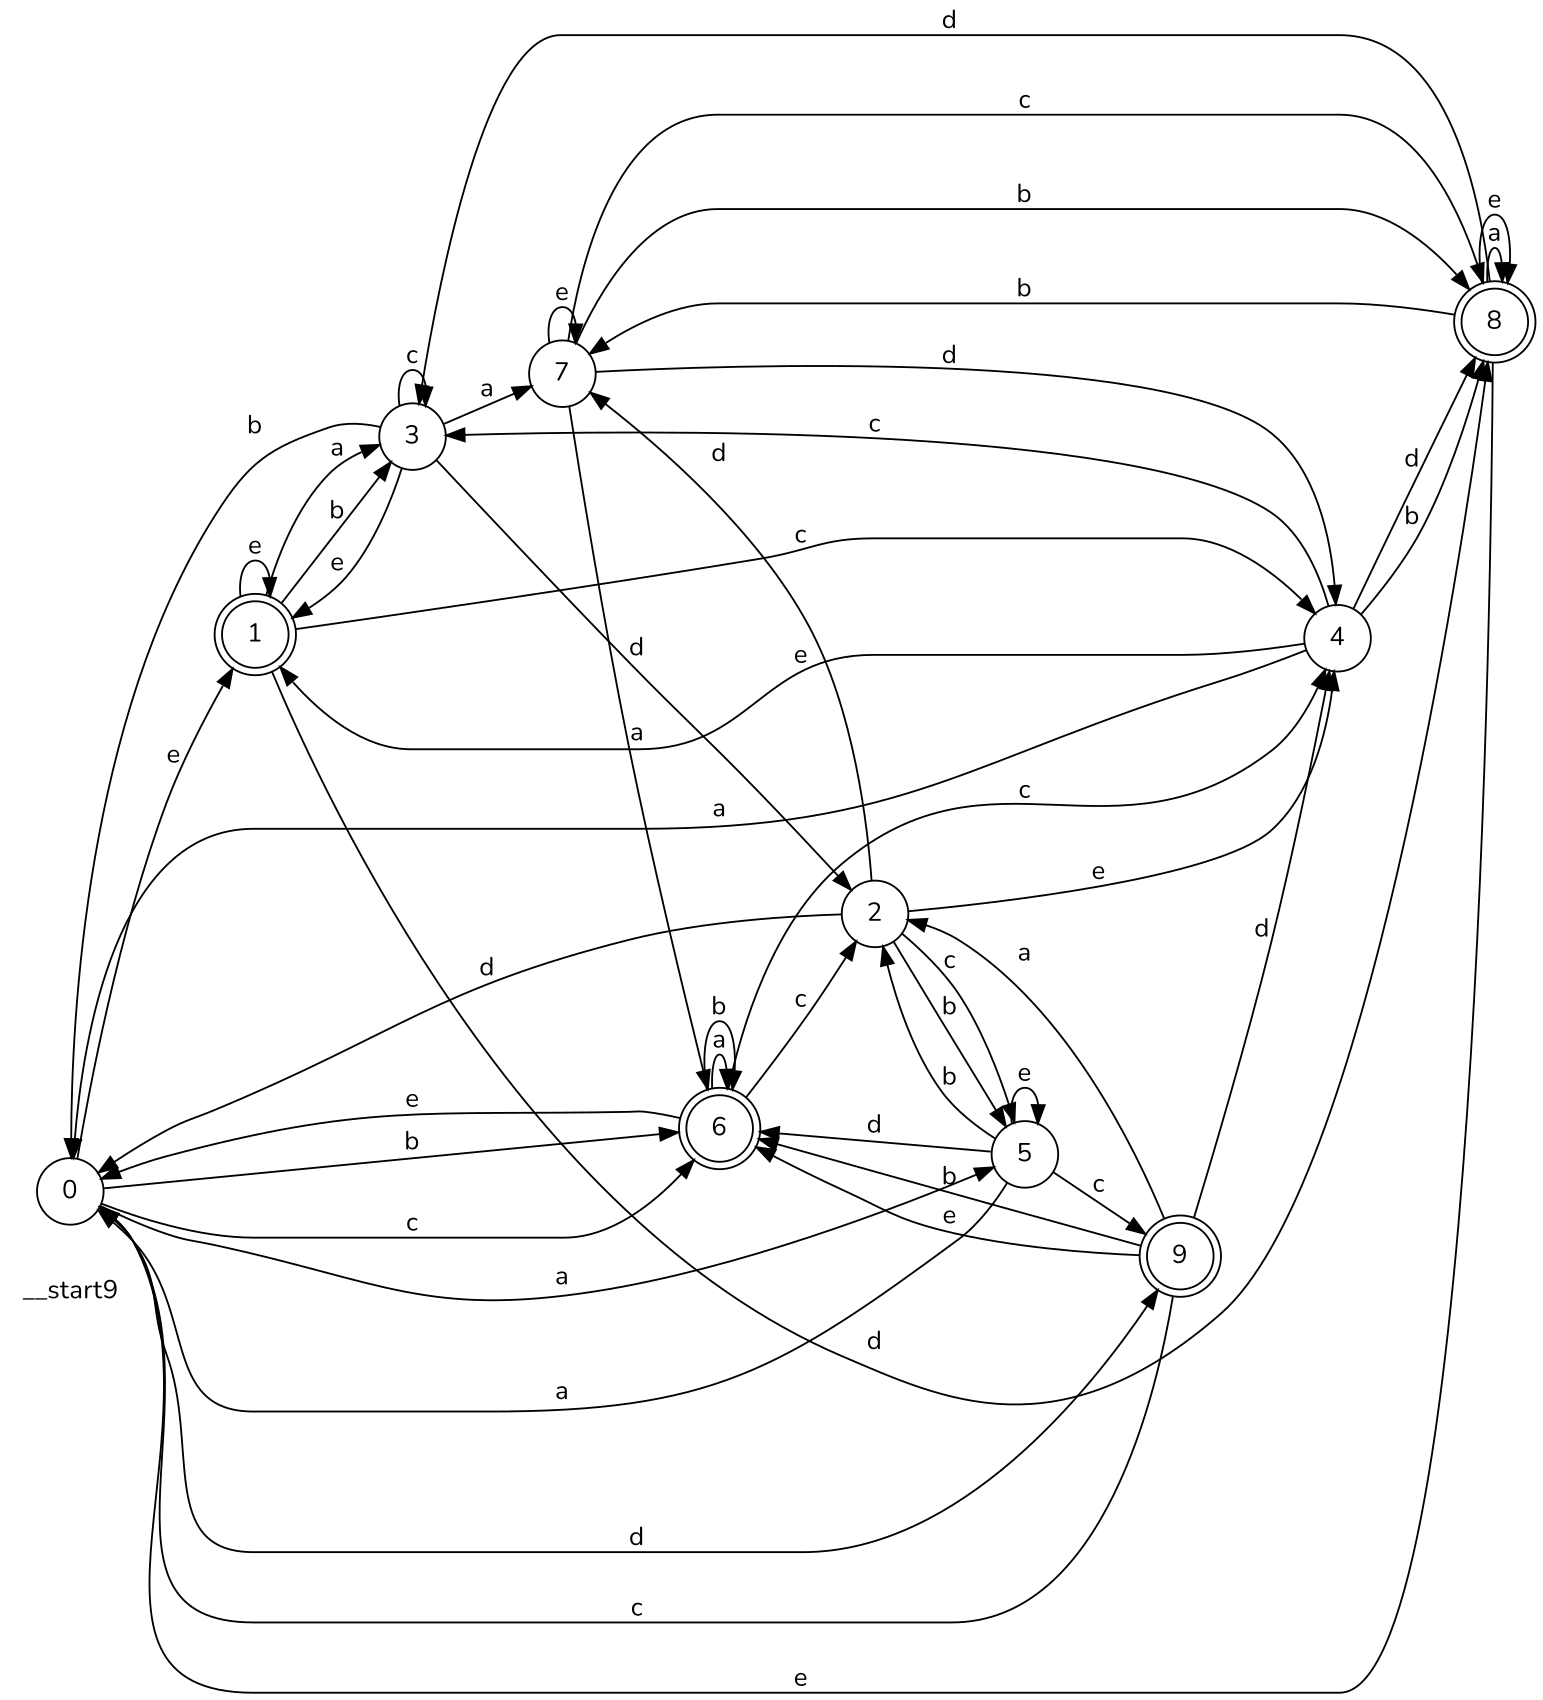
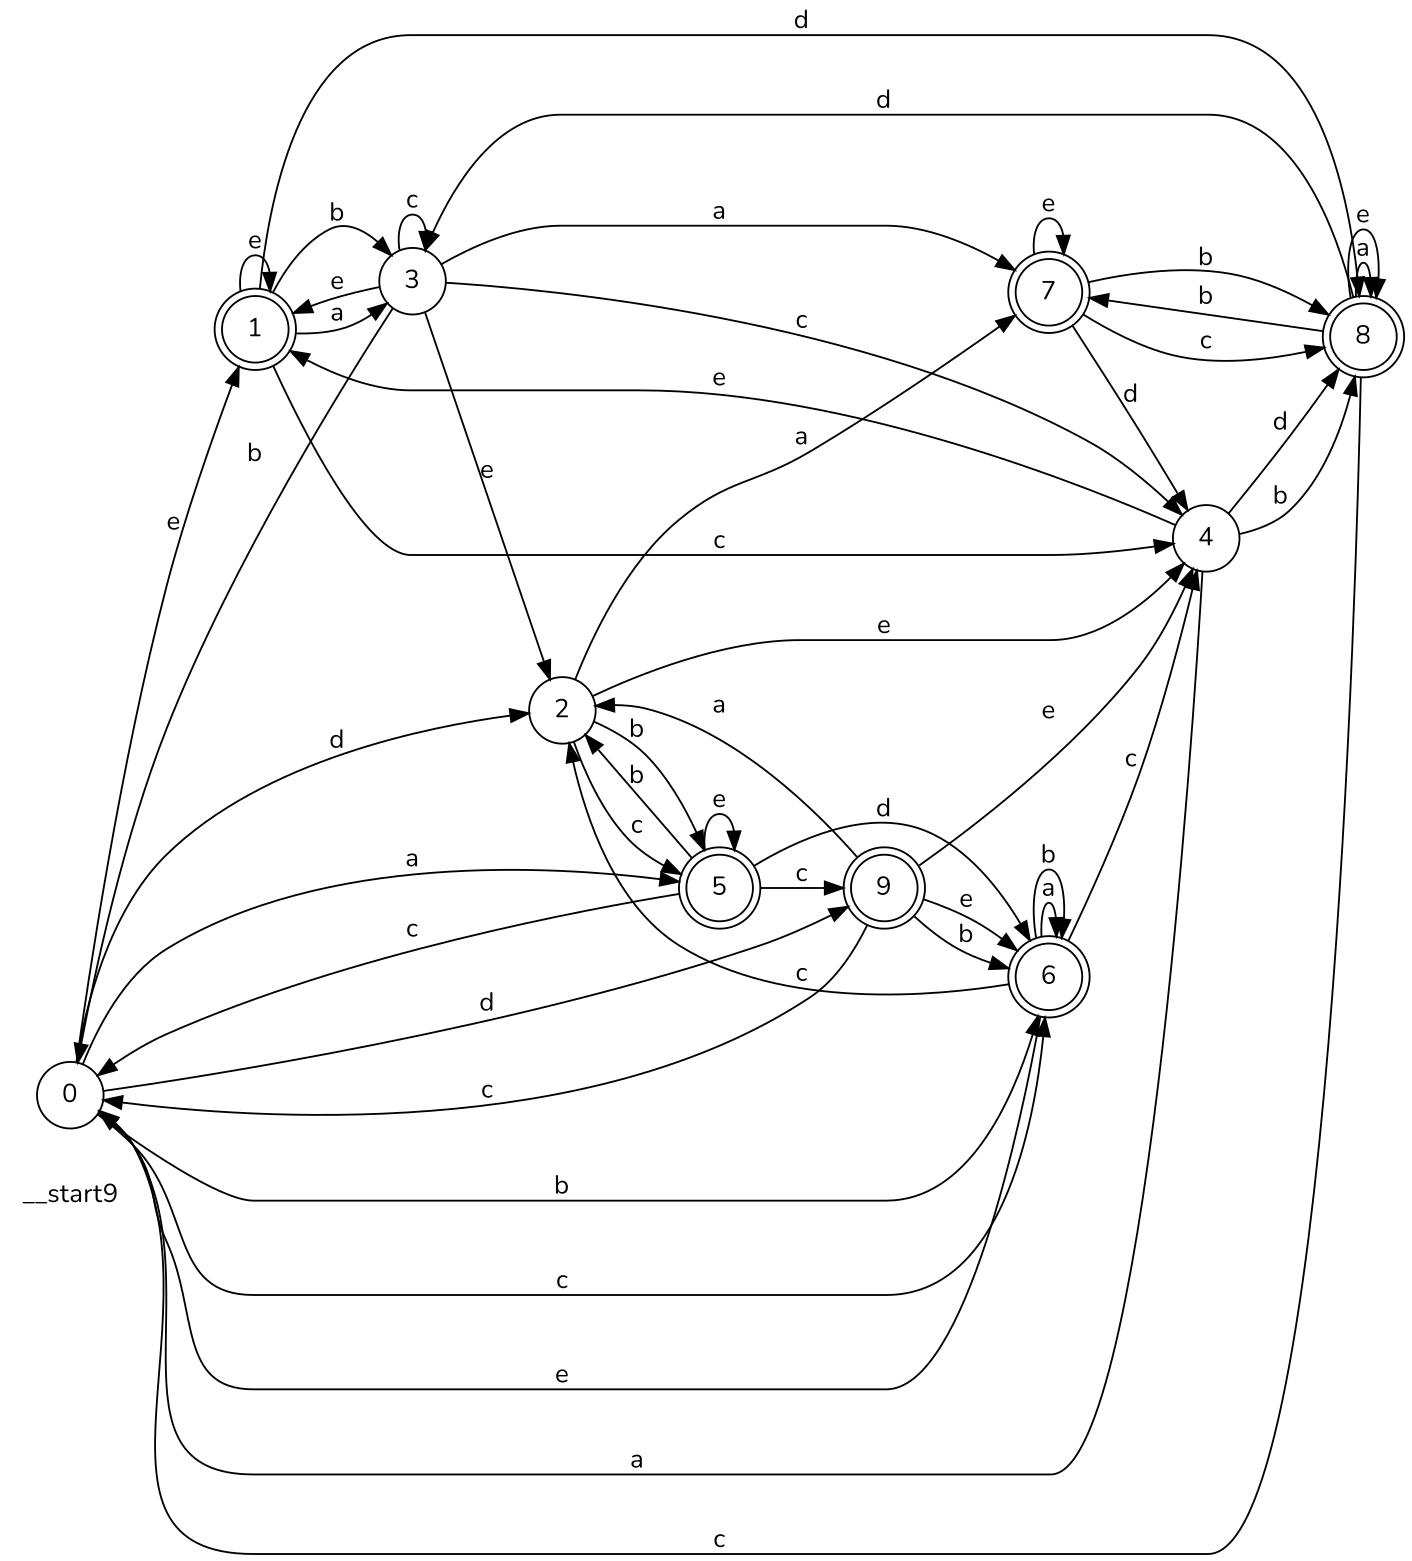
(562, 374) -> (1049, 292)
(928, 442) -> (824, 342)
(720, 454) -> (802, 438)
(637, 648) -> (487, 471)
(624, 724) -> none
(1263, 930) -> (1049, 711)
(464, 994) -> (225, 810)
(1025, 1154) -> (720, 888)
(562, 1392) -> (413, 930)
(801, 1679) -> (720, 1540)
